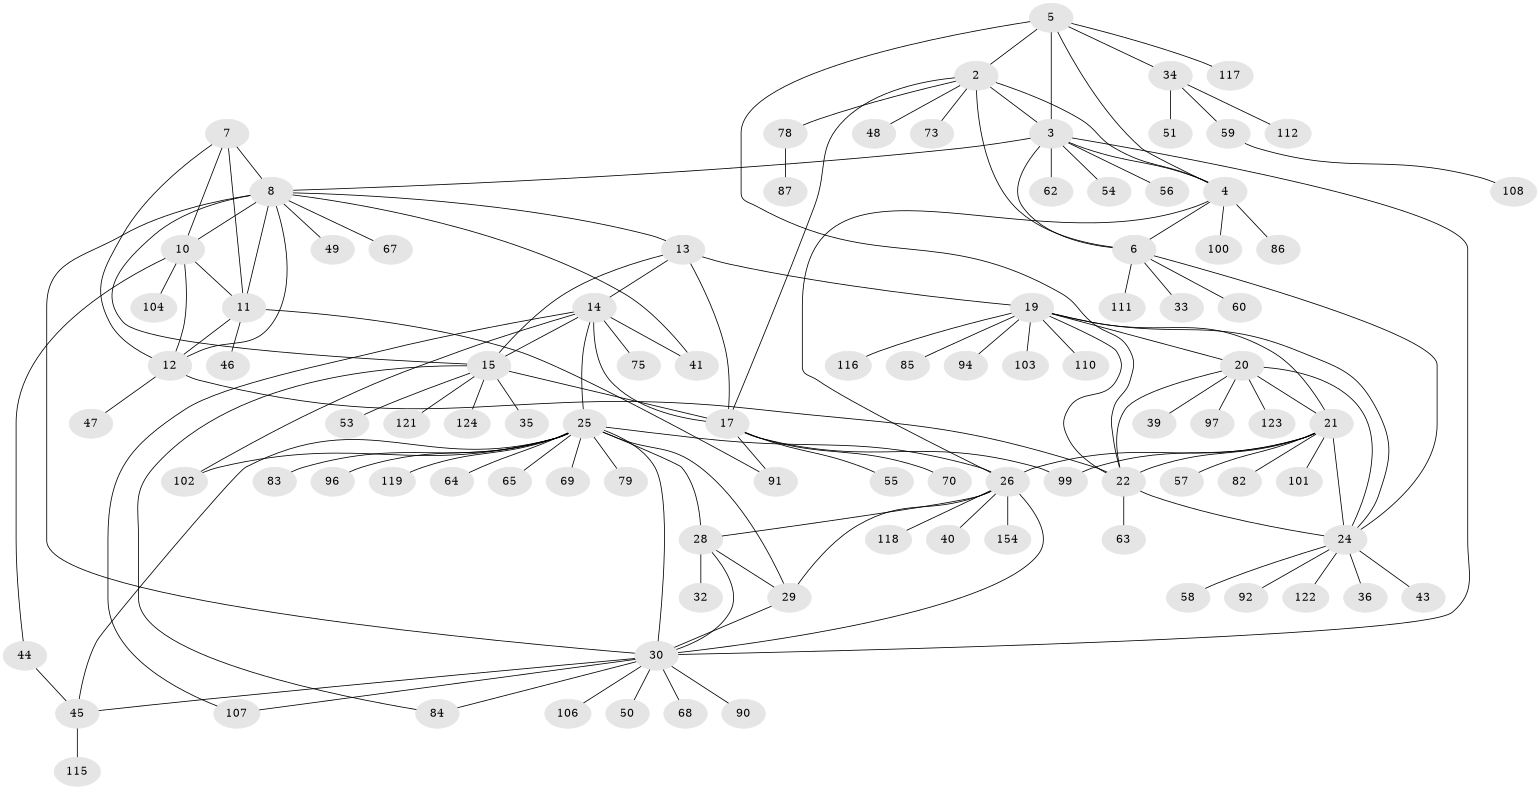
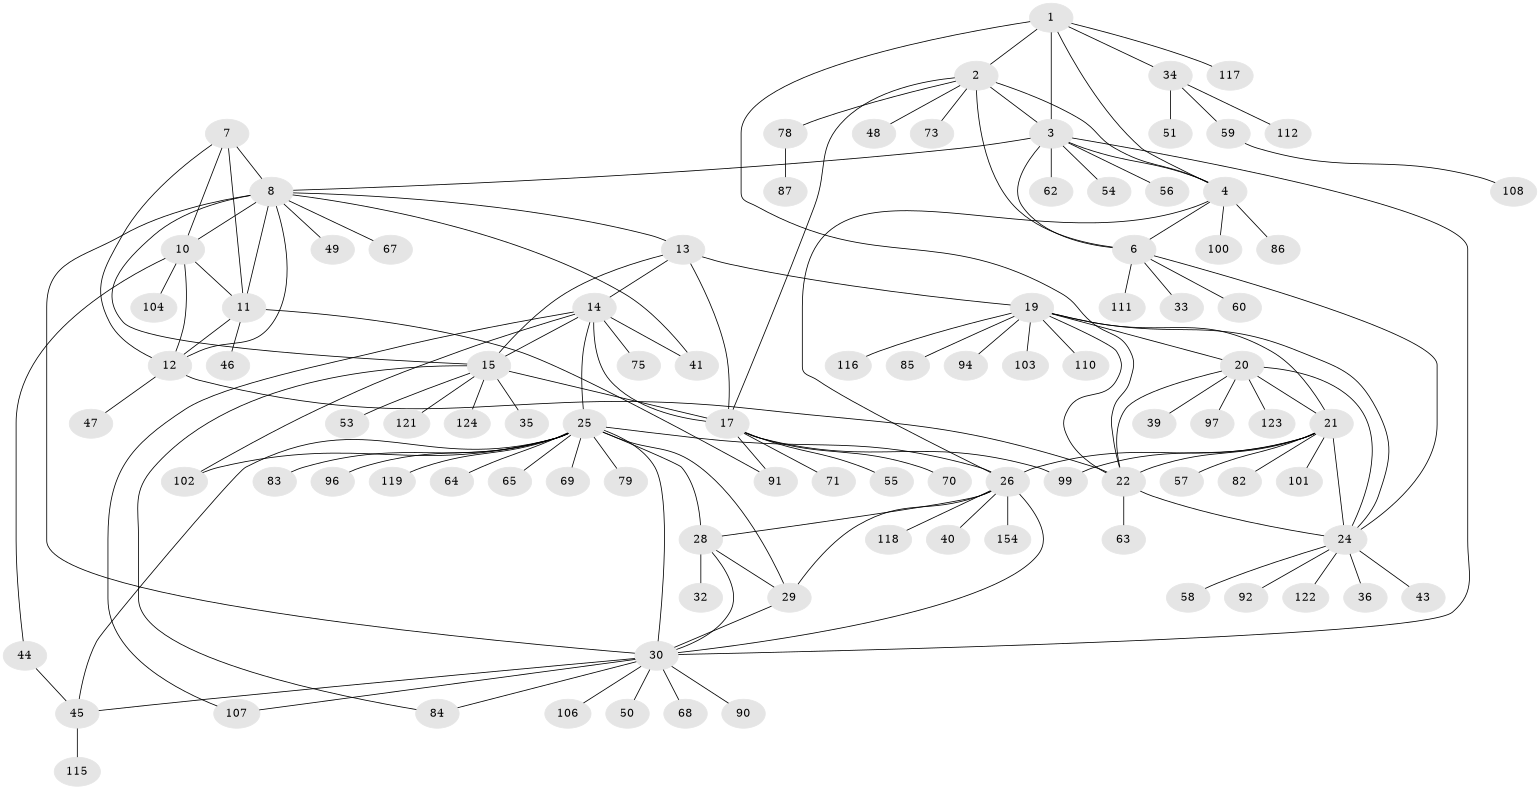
(1051, 18) -> (1051, 18)
none -> (834, 482)
